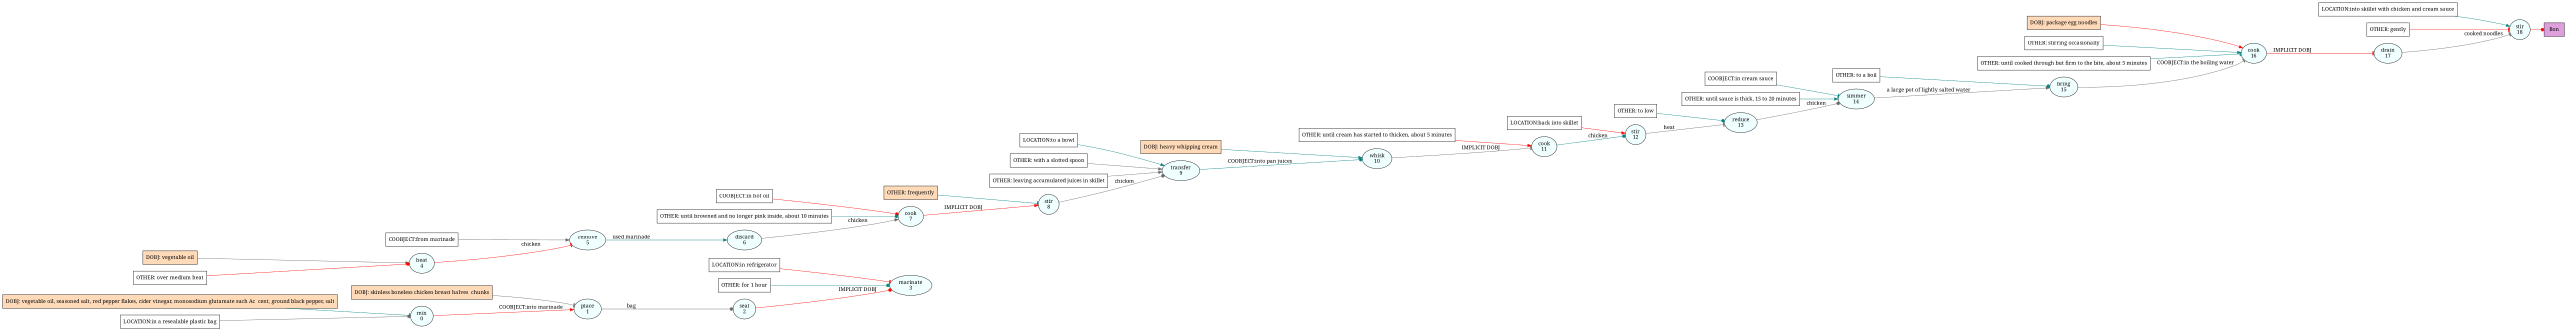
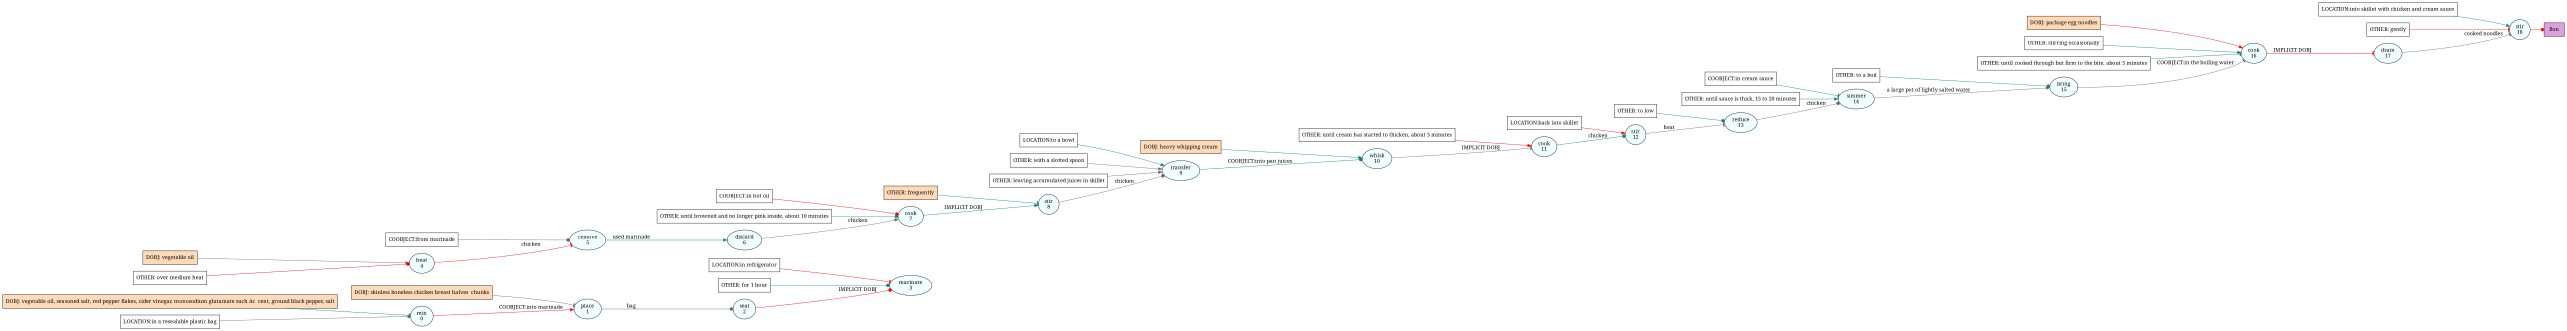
(979, 210) -> (979, 210)
(512, 240) -> (512, 240)
